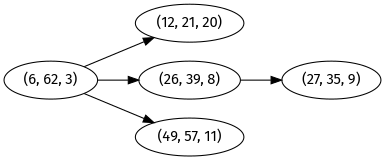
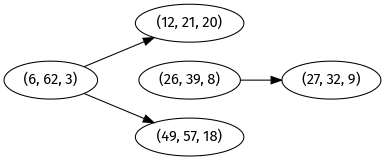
(113, 80) -> none
(331, 80) -> (331, 80)
(190, 137) -> (190, 137)
